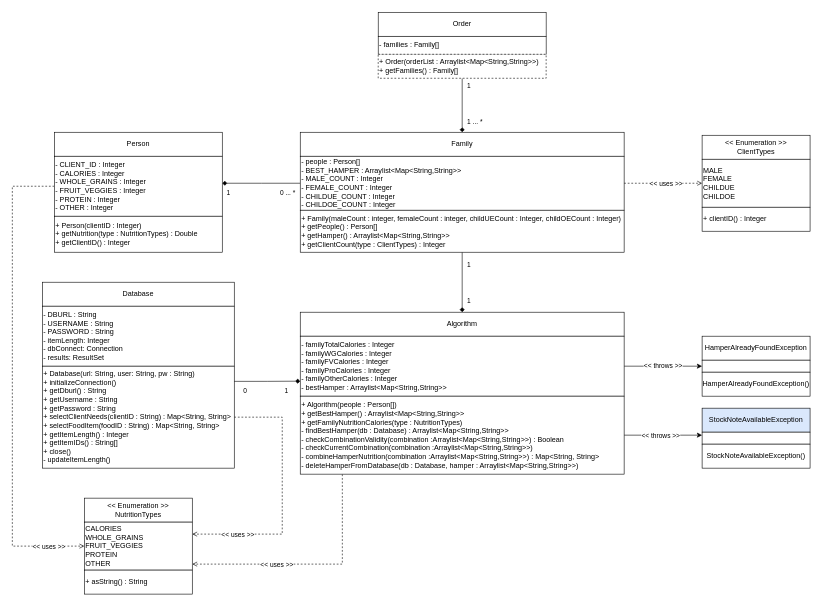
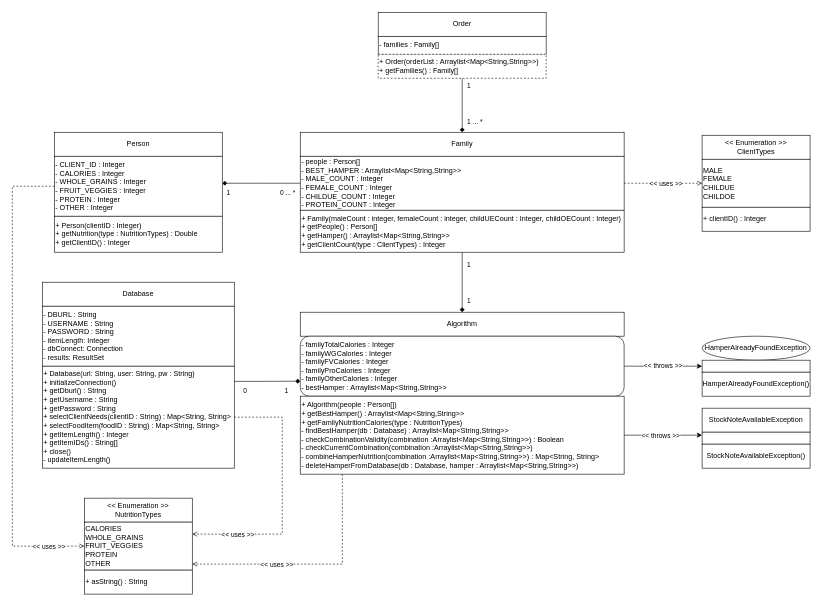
(384, 183) -> (384, 183)
(756, 348) -> (756, 348)
(462, 366) -> (462, 366)
(756, 420) -> (756, 420)
